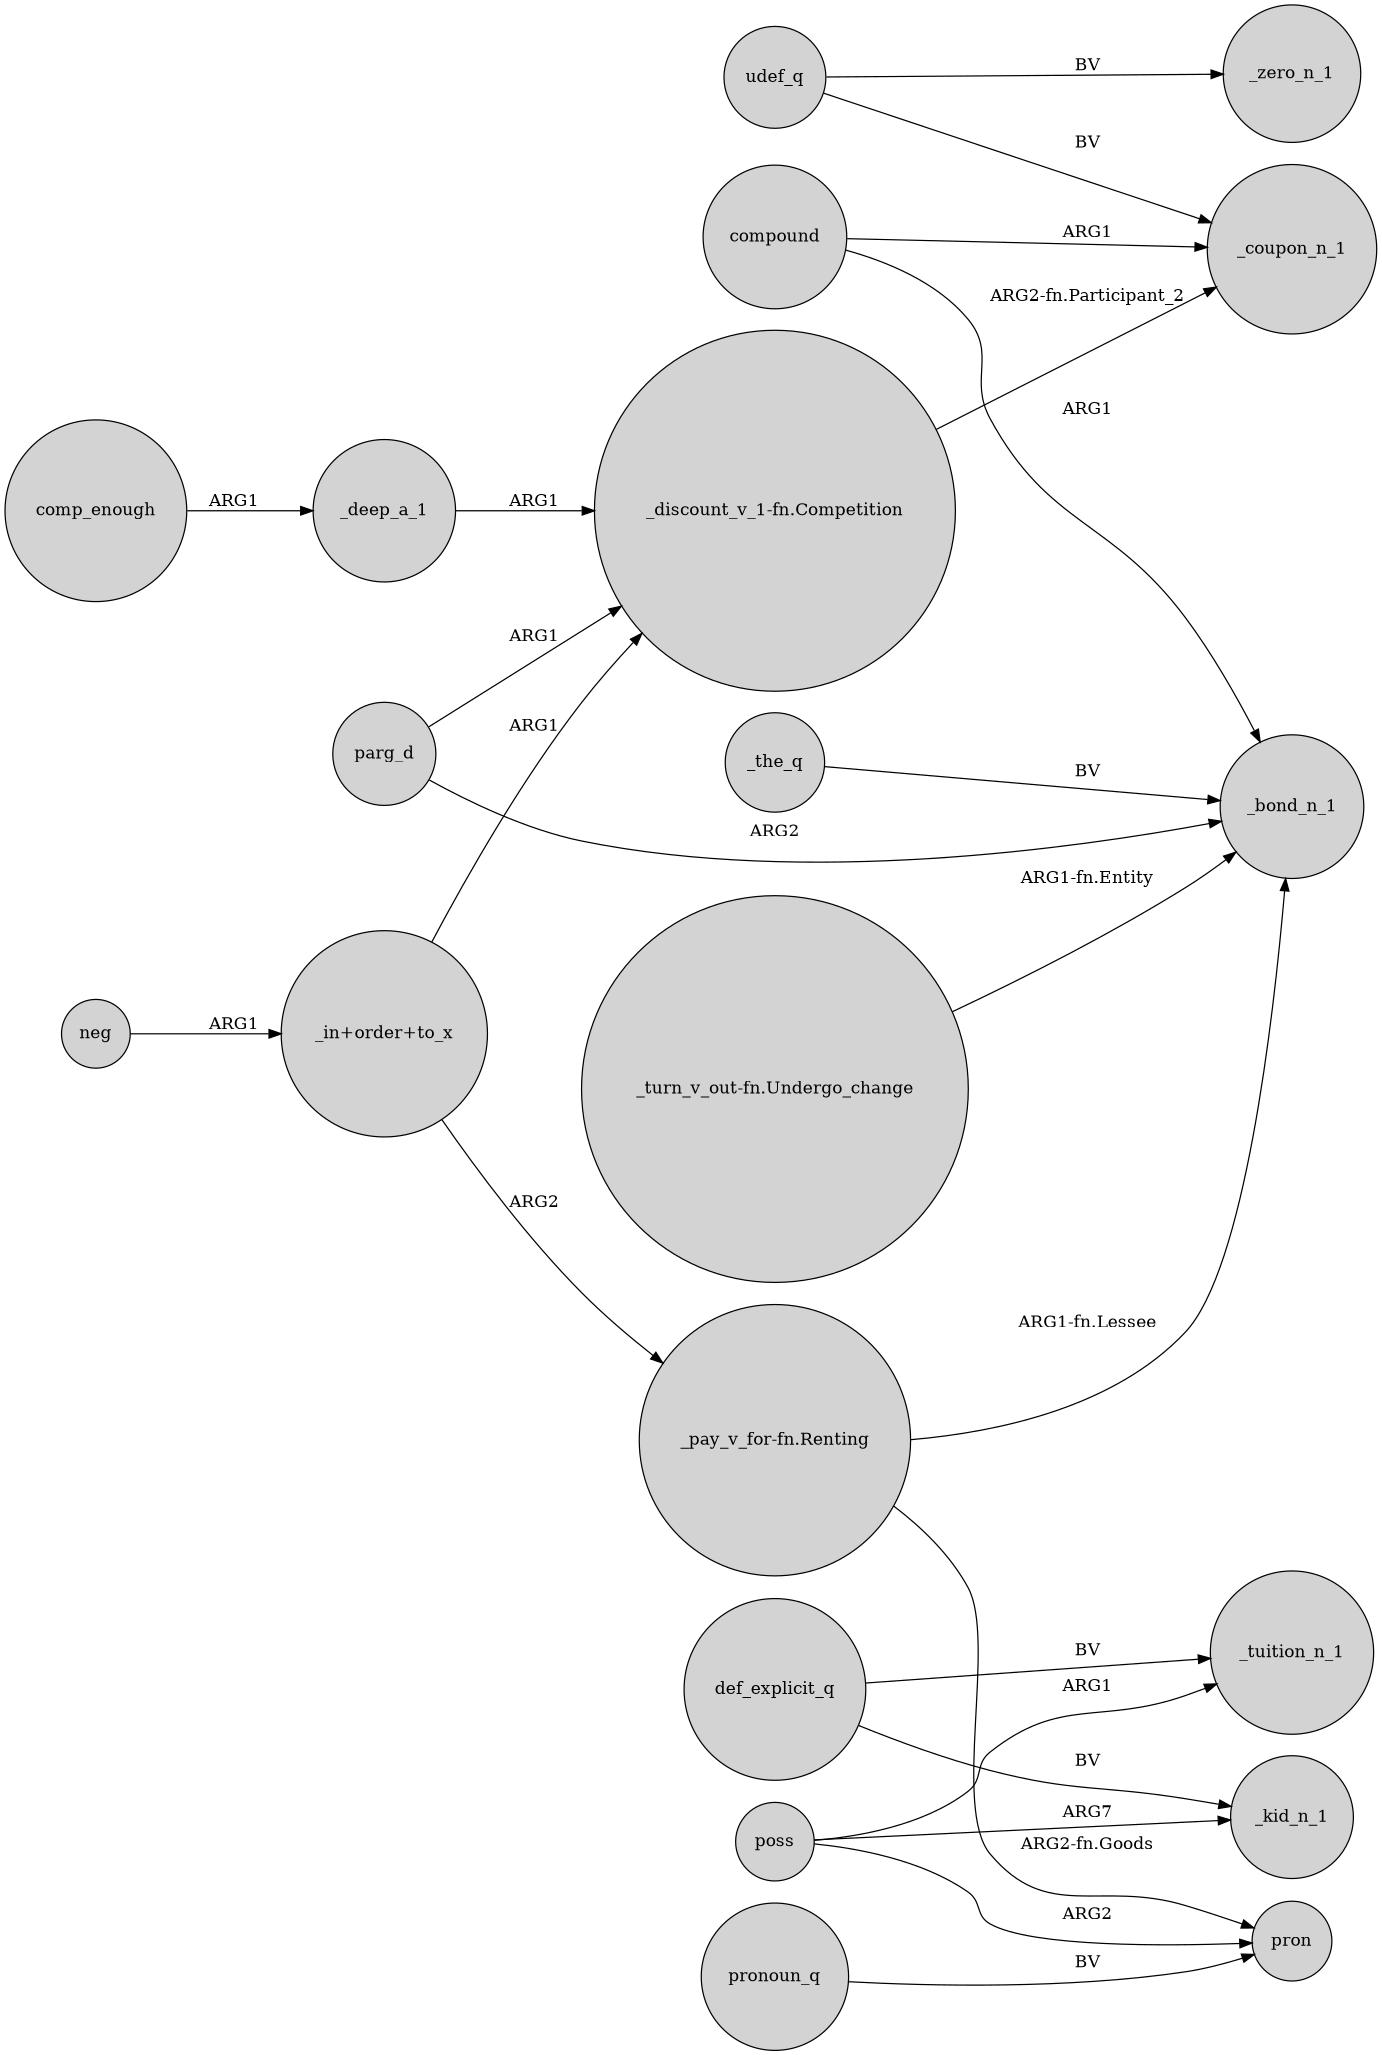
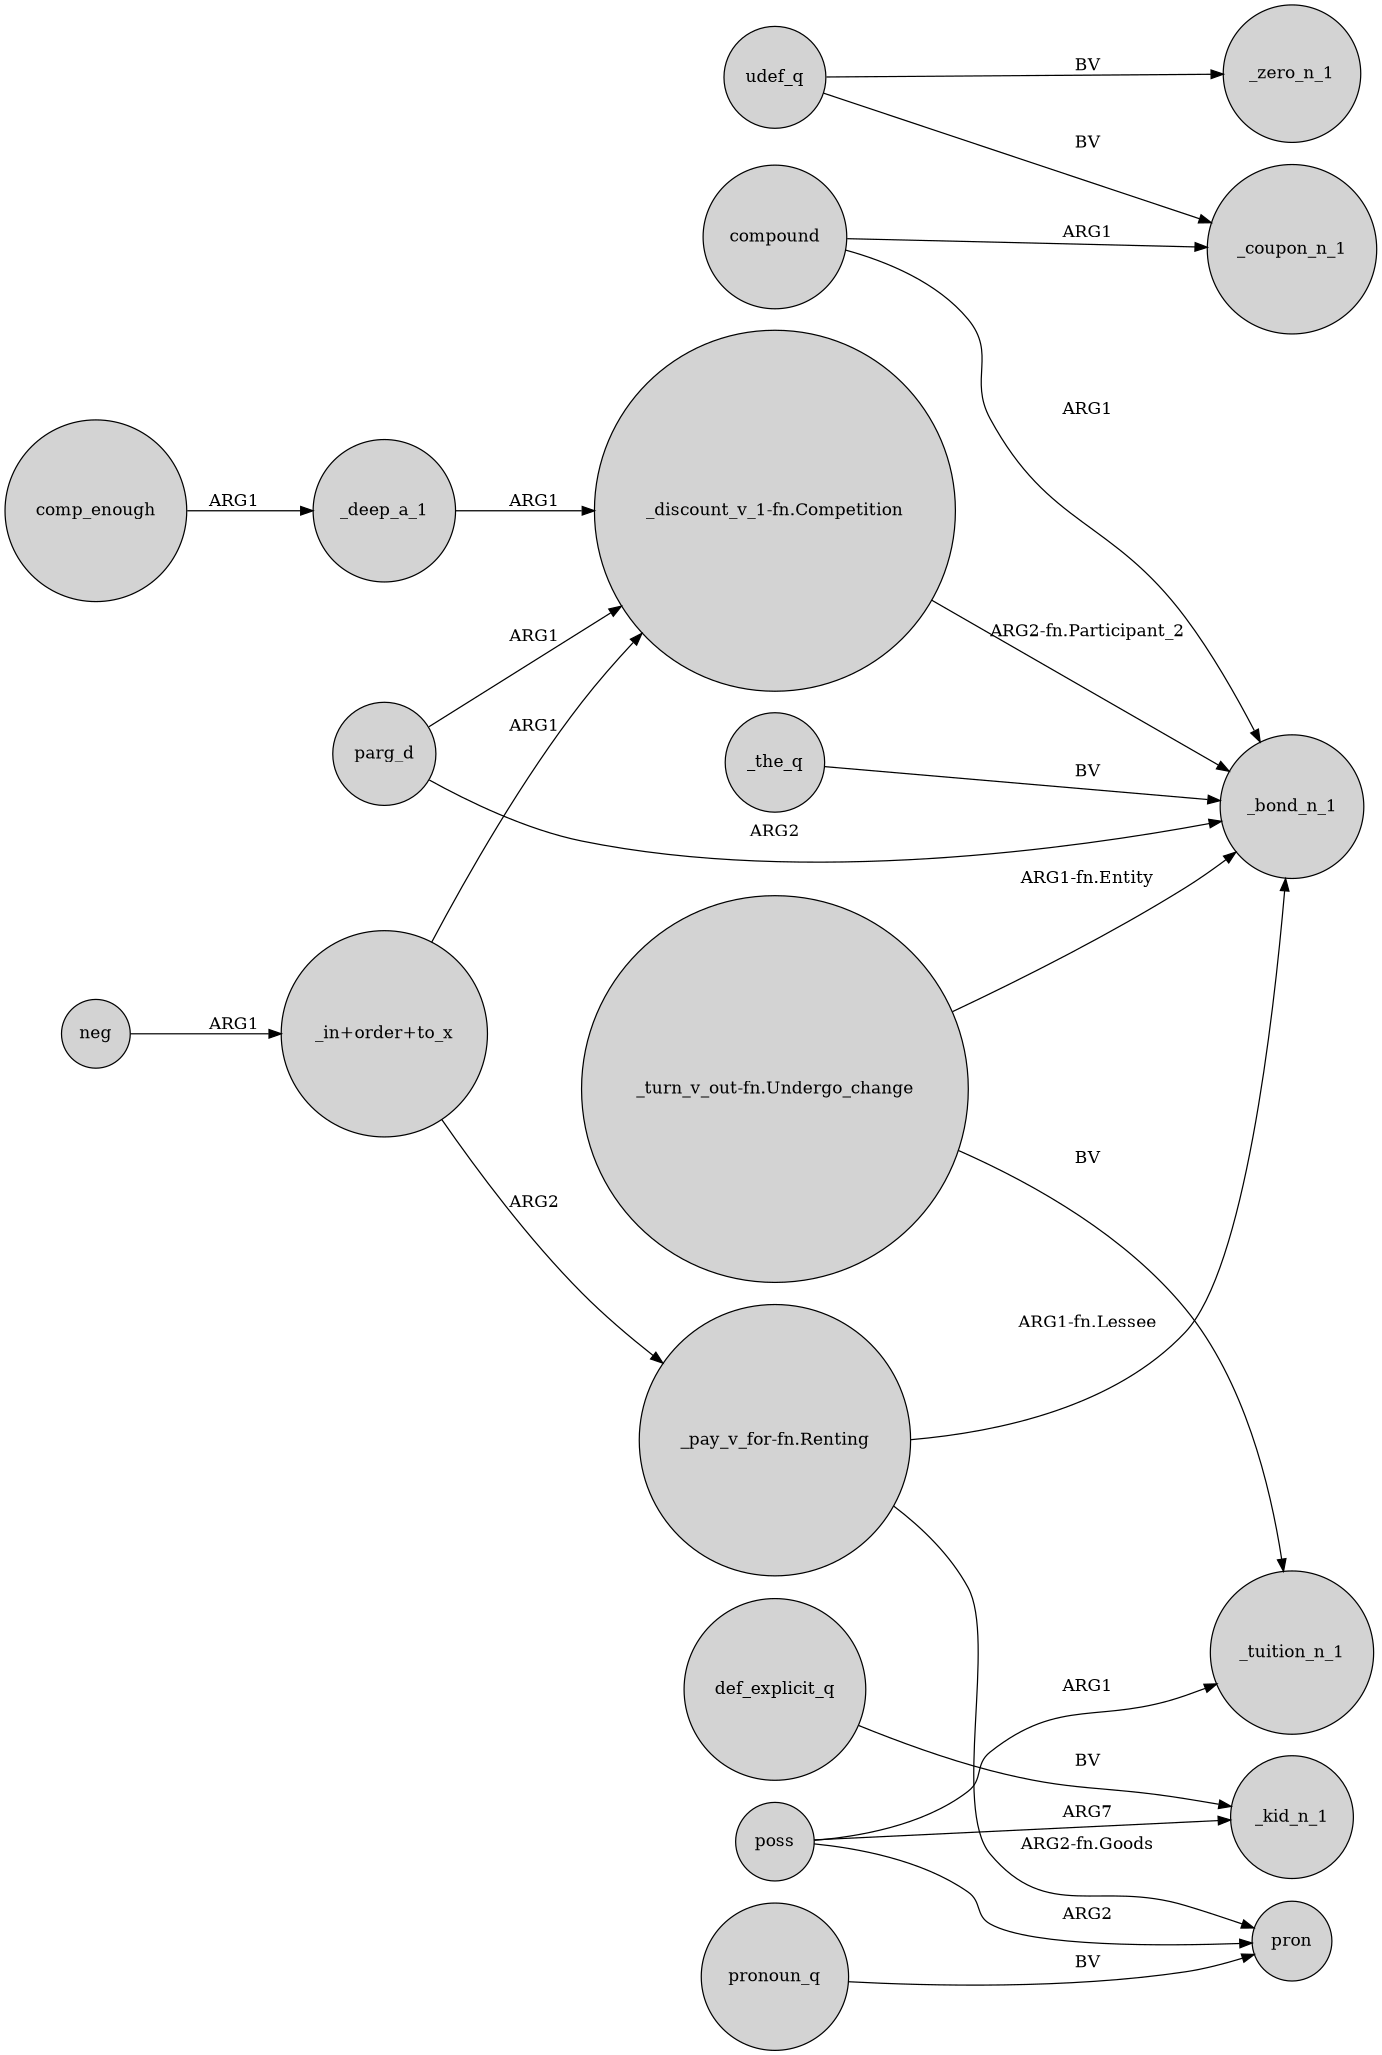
(1071, 361) -> (1075, 683)
(1032, 1671) -> (1183, 1306)
